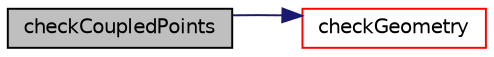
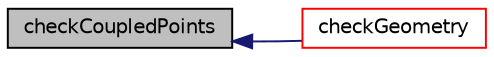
(257, 15) -> (277, 41)
